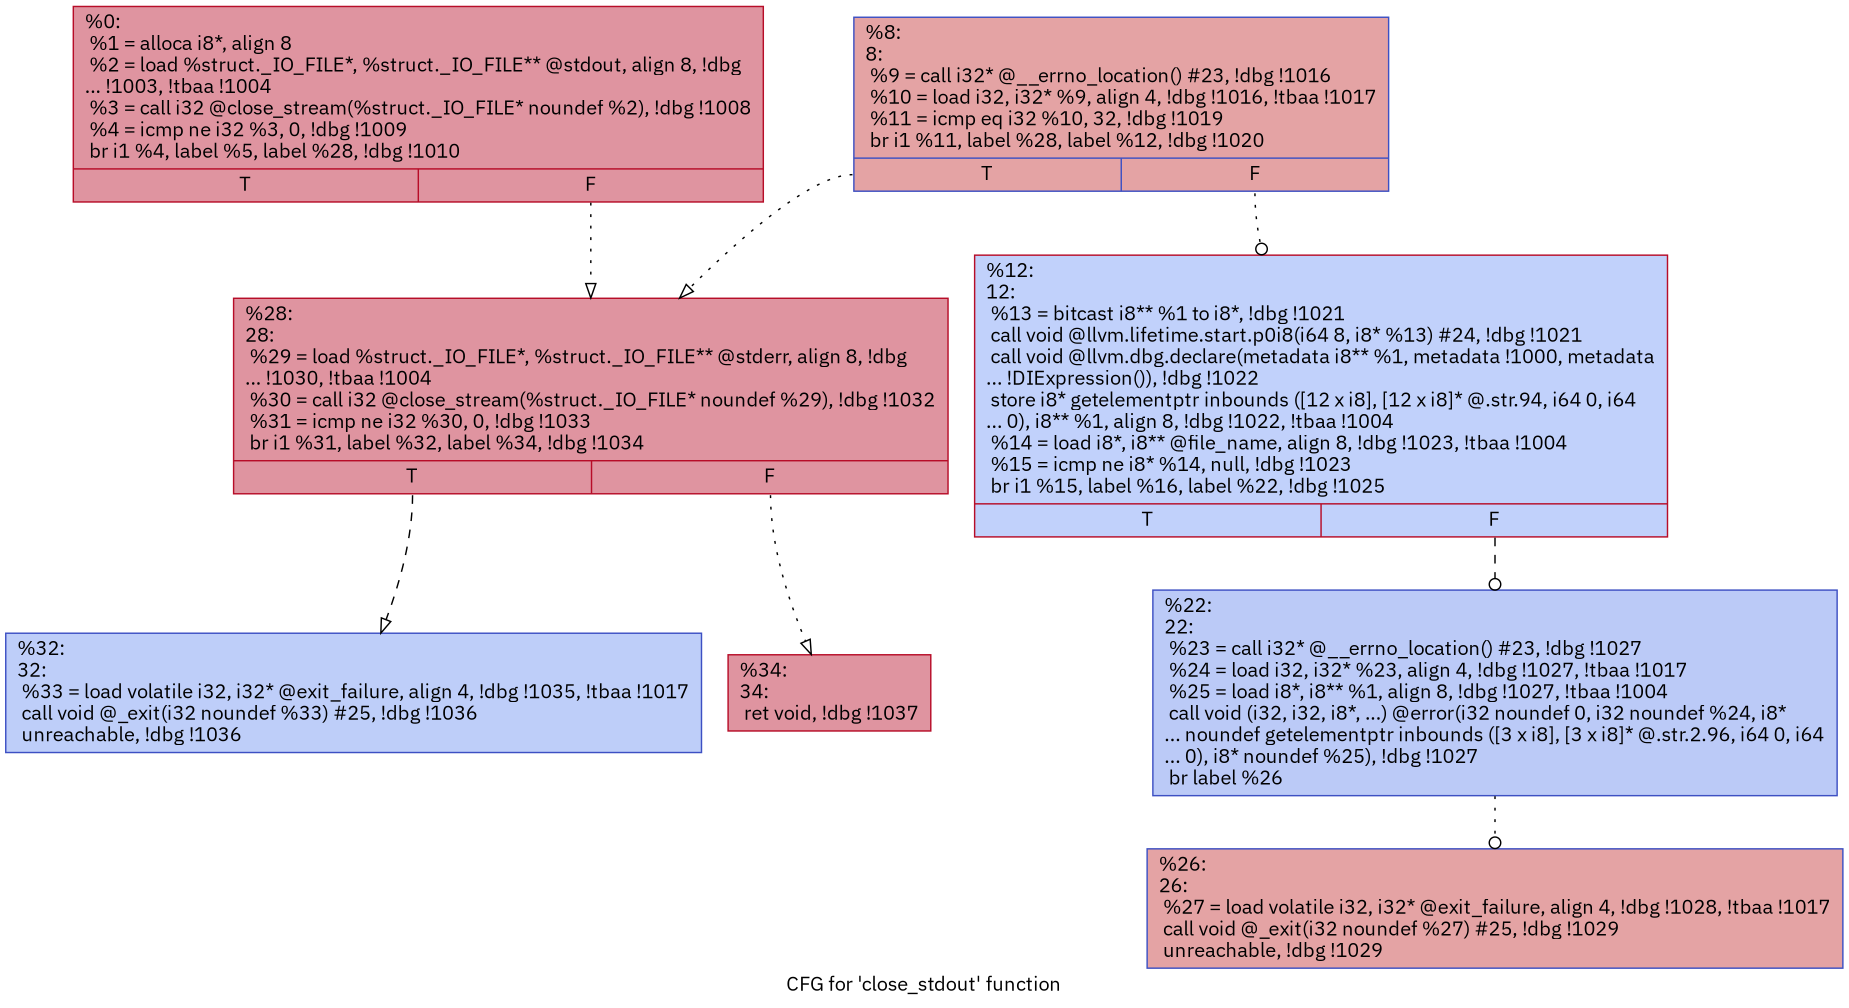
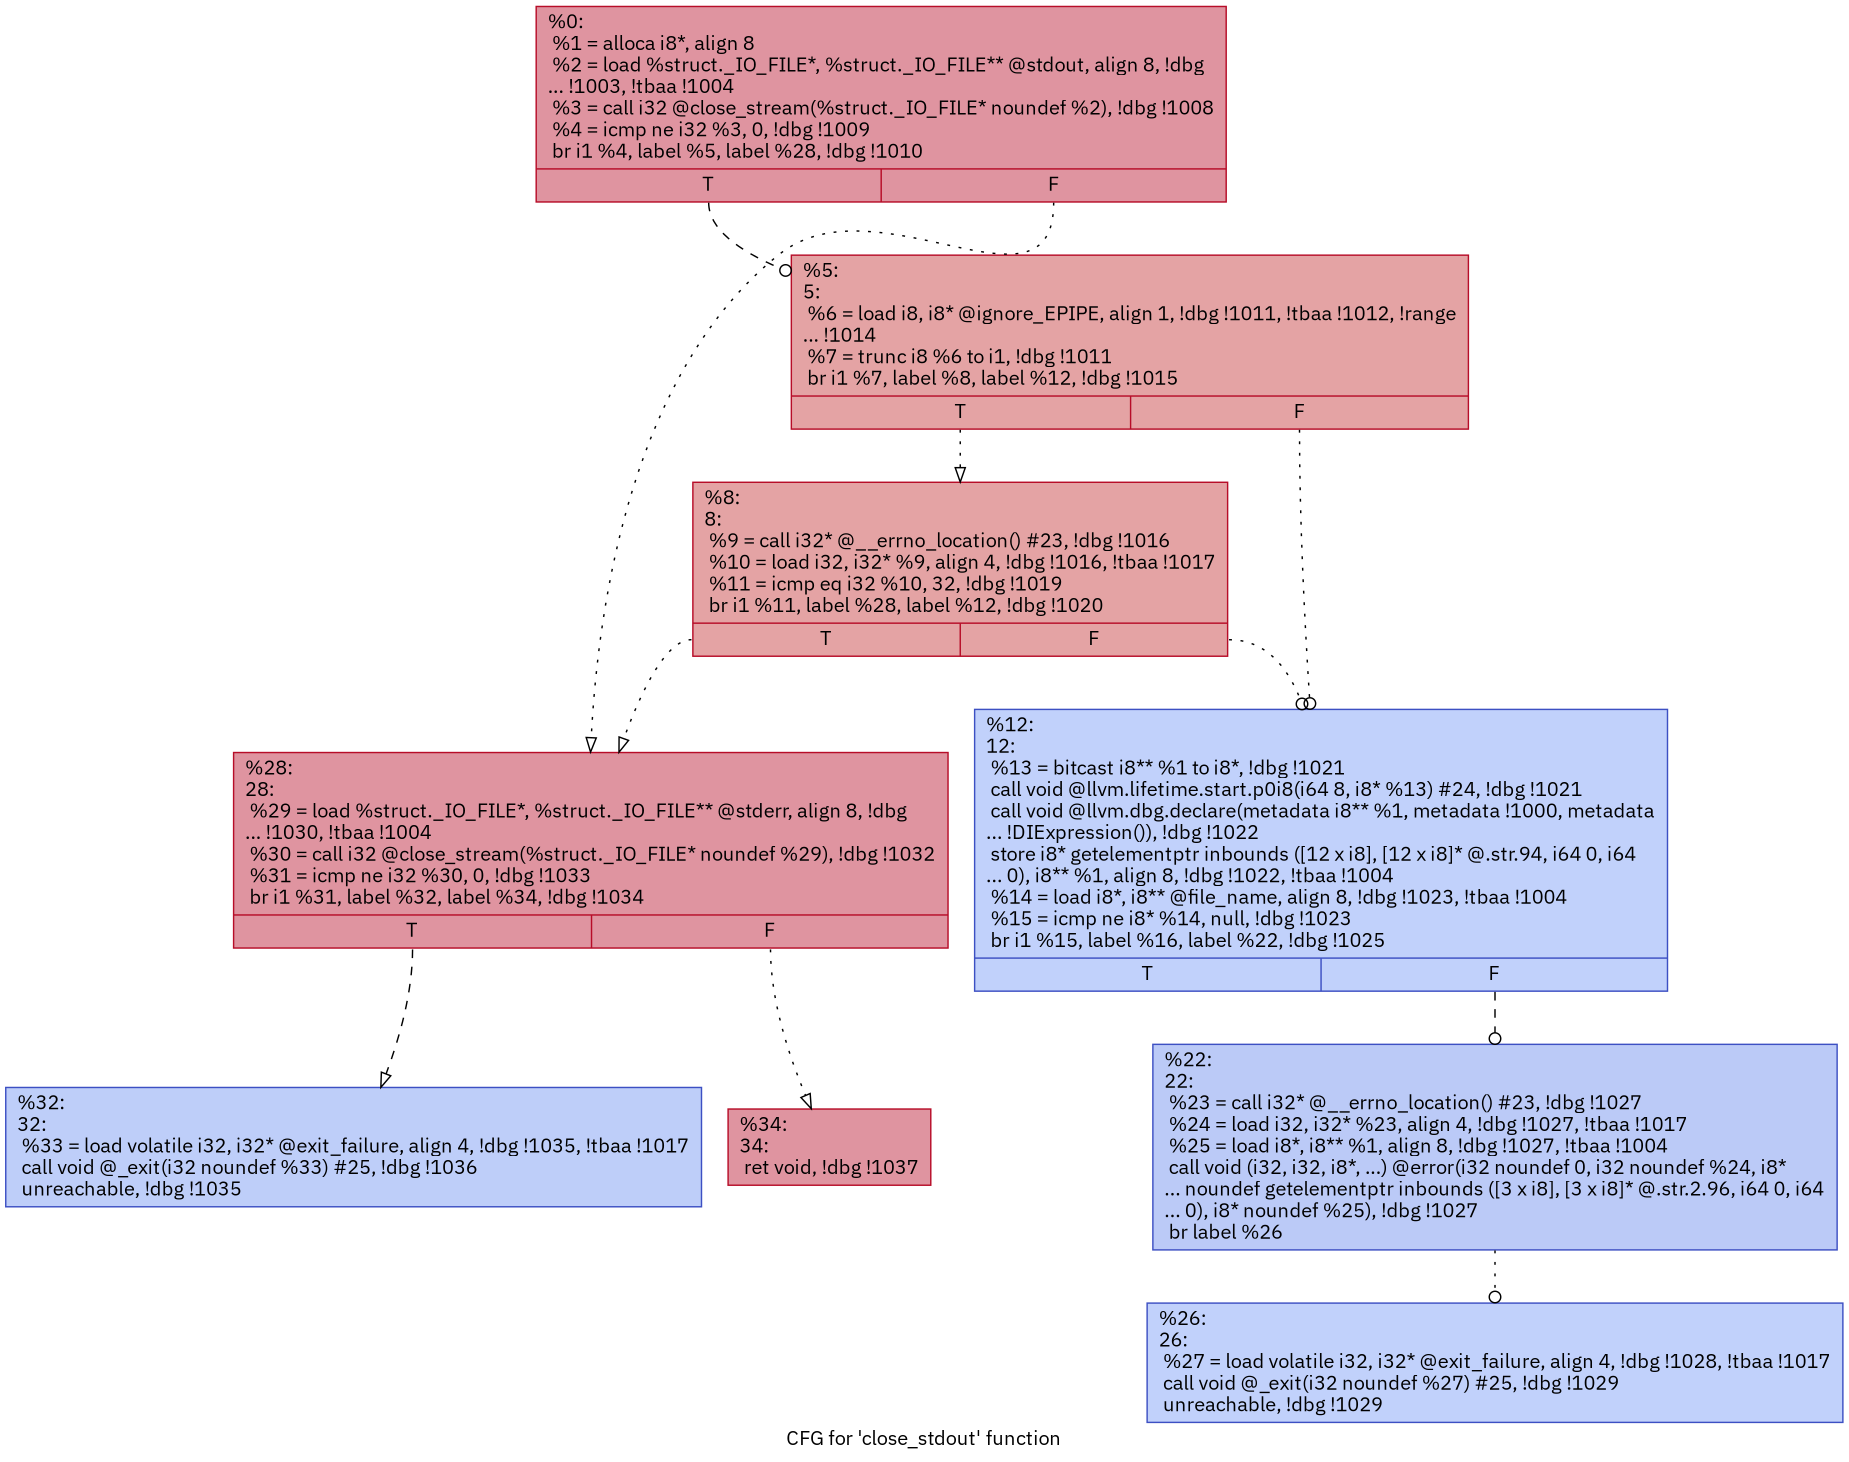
(1121, 104) -> (960, 569)
none -> (1130, 342)
(1321, 396) -> (1321, 850)
(130, 735) -> (130, 1190)
(1495, 908) -> (1495, 1363)
